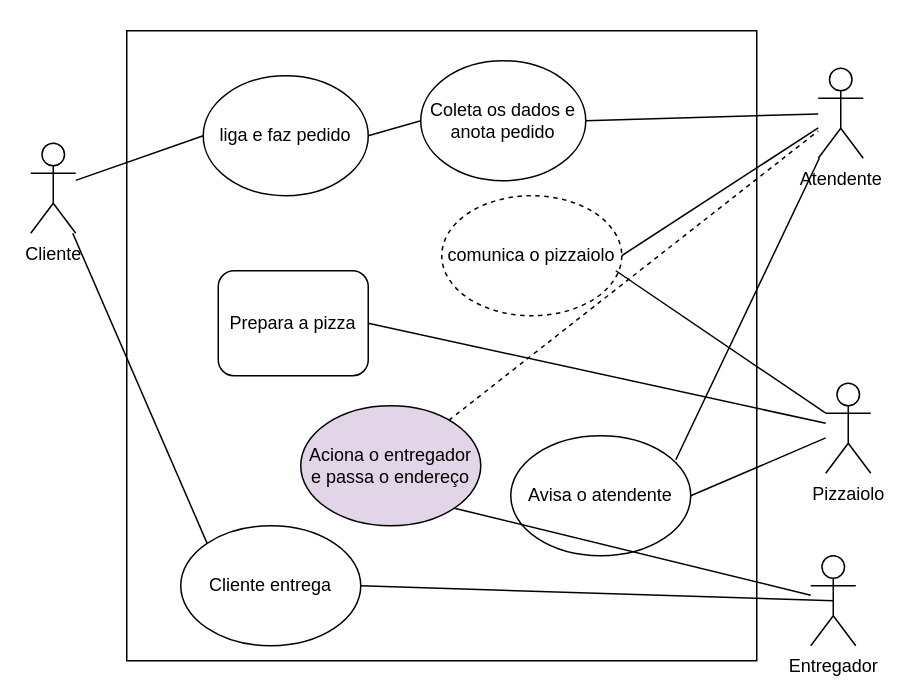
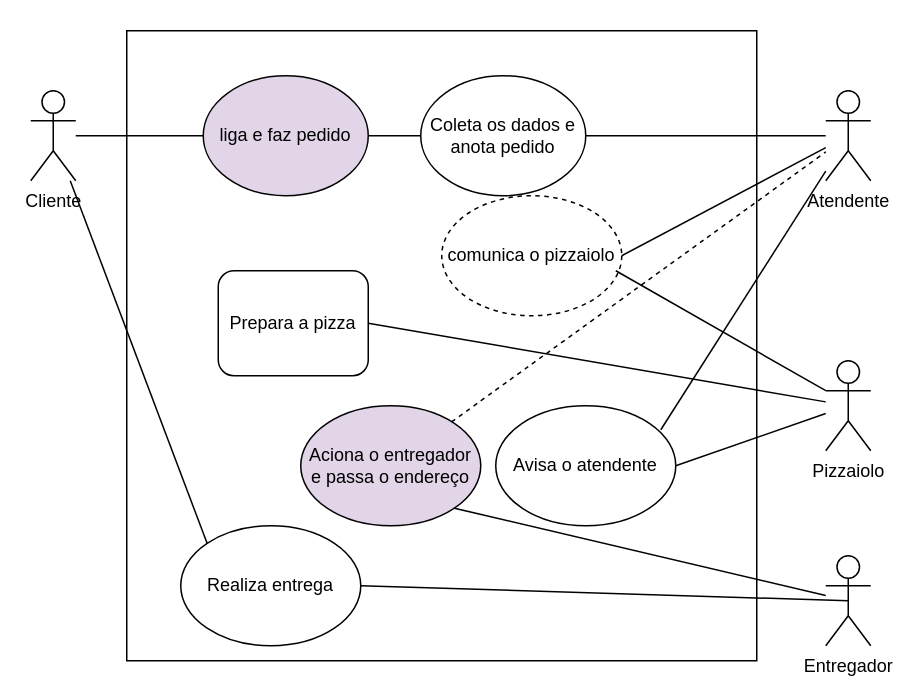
(841, 113) -> (848, 136)
(503, 121) -> (503, 136)
(286, 136) -> (286, 136)
(53, 188) -> (53, 136)
(848, 428) -> (848, 406)
(601, 496) -> (586, 466)
(271, 586) -> (271, 586)
(833, 601) -> (848, 601)
